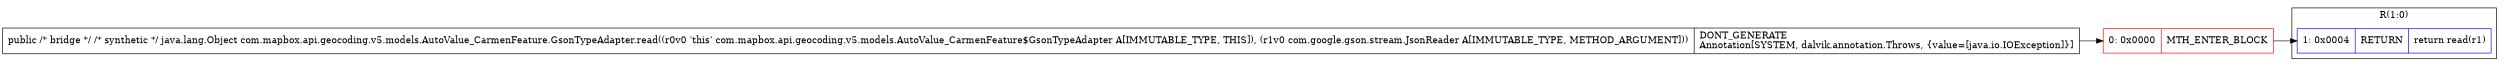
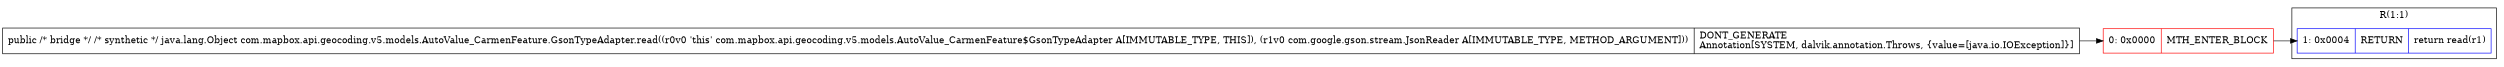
(2394, 16) -> (2394, 16)
